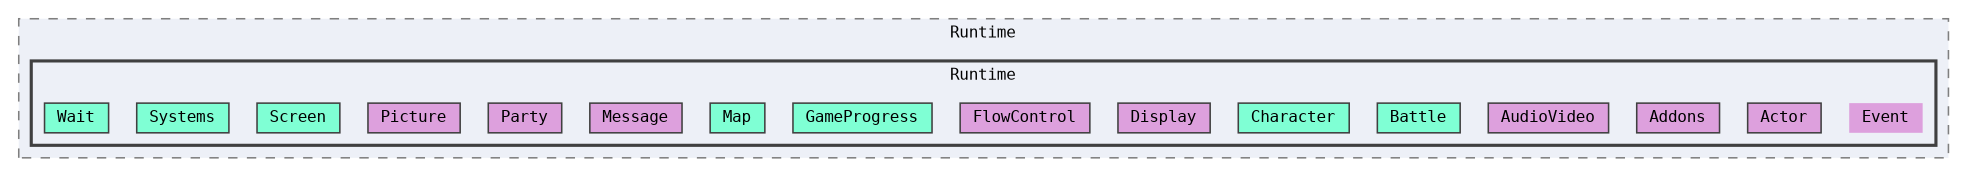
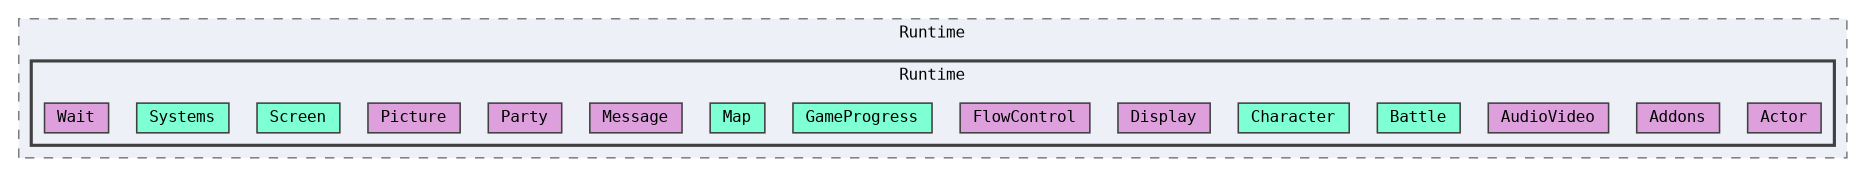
(77, 118) -> (77, 118)
(1886, 118) -> none
